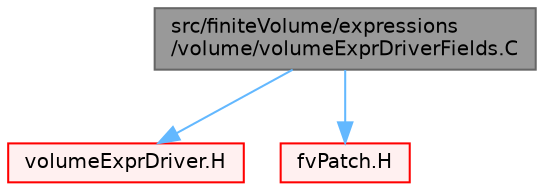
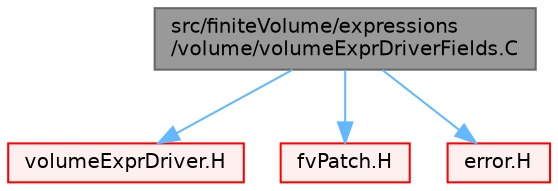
none -> (499, 163)
